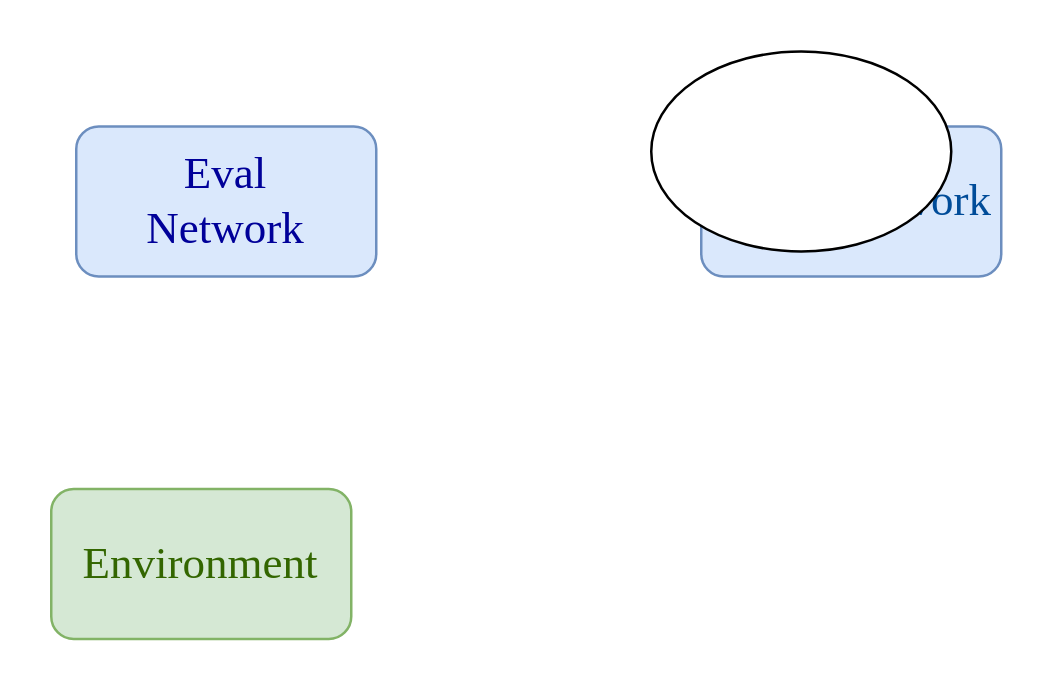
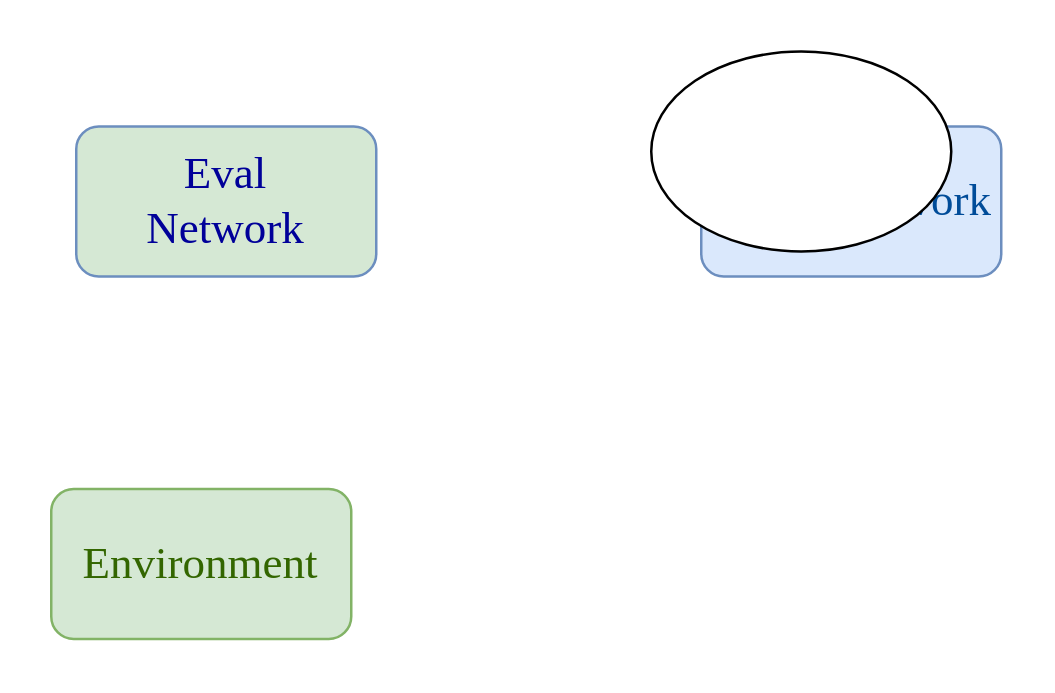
(226, 201) -> (226, 201)
